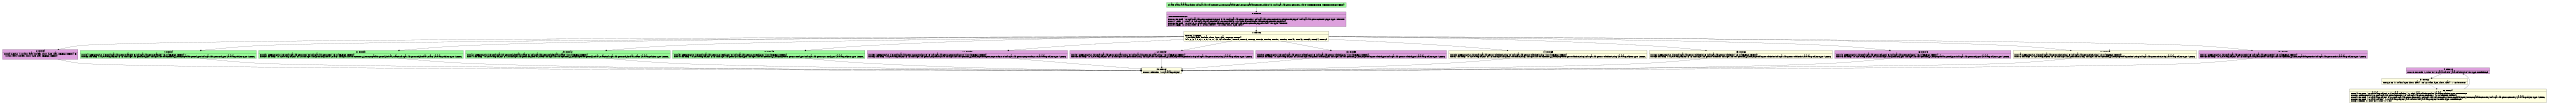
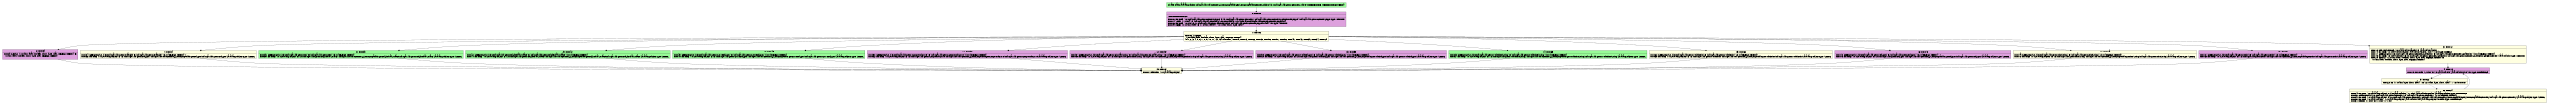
(168, 54) -> (168, 54)
(1548, 54) -> (1548, 54)
none -> (2448, 54)
